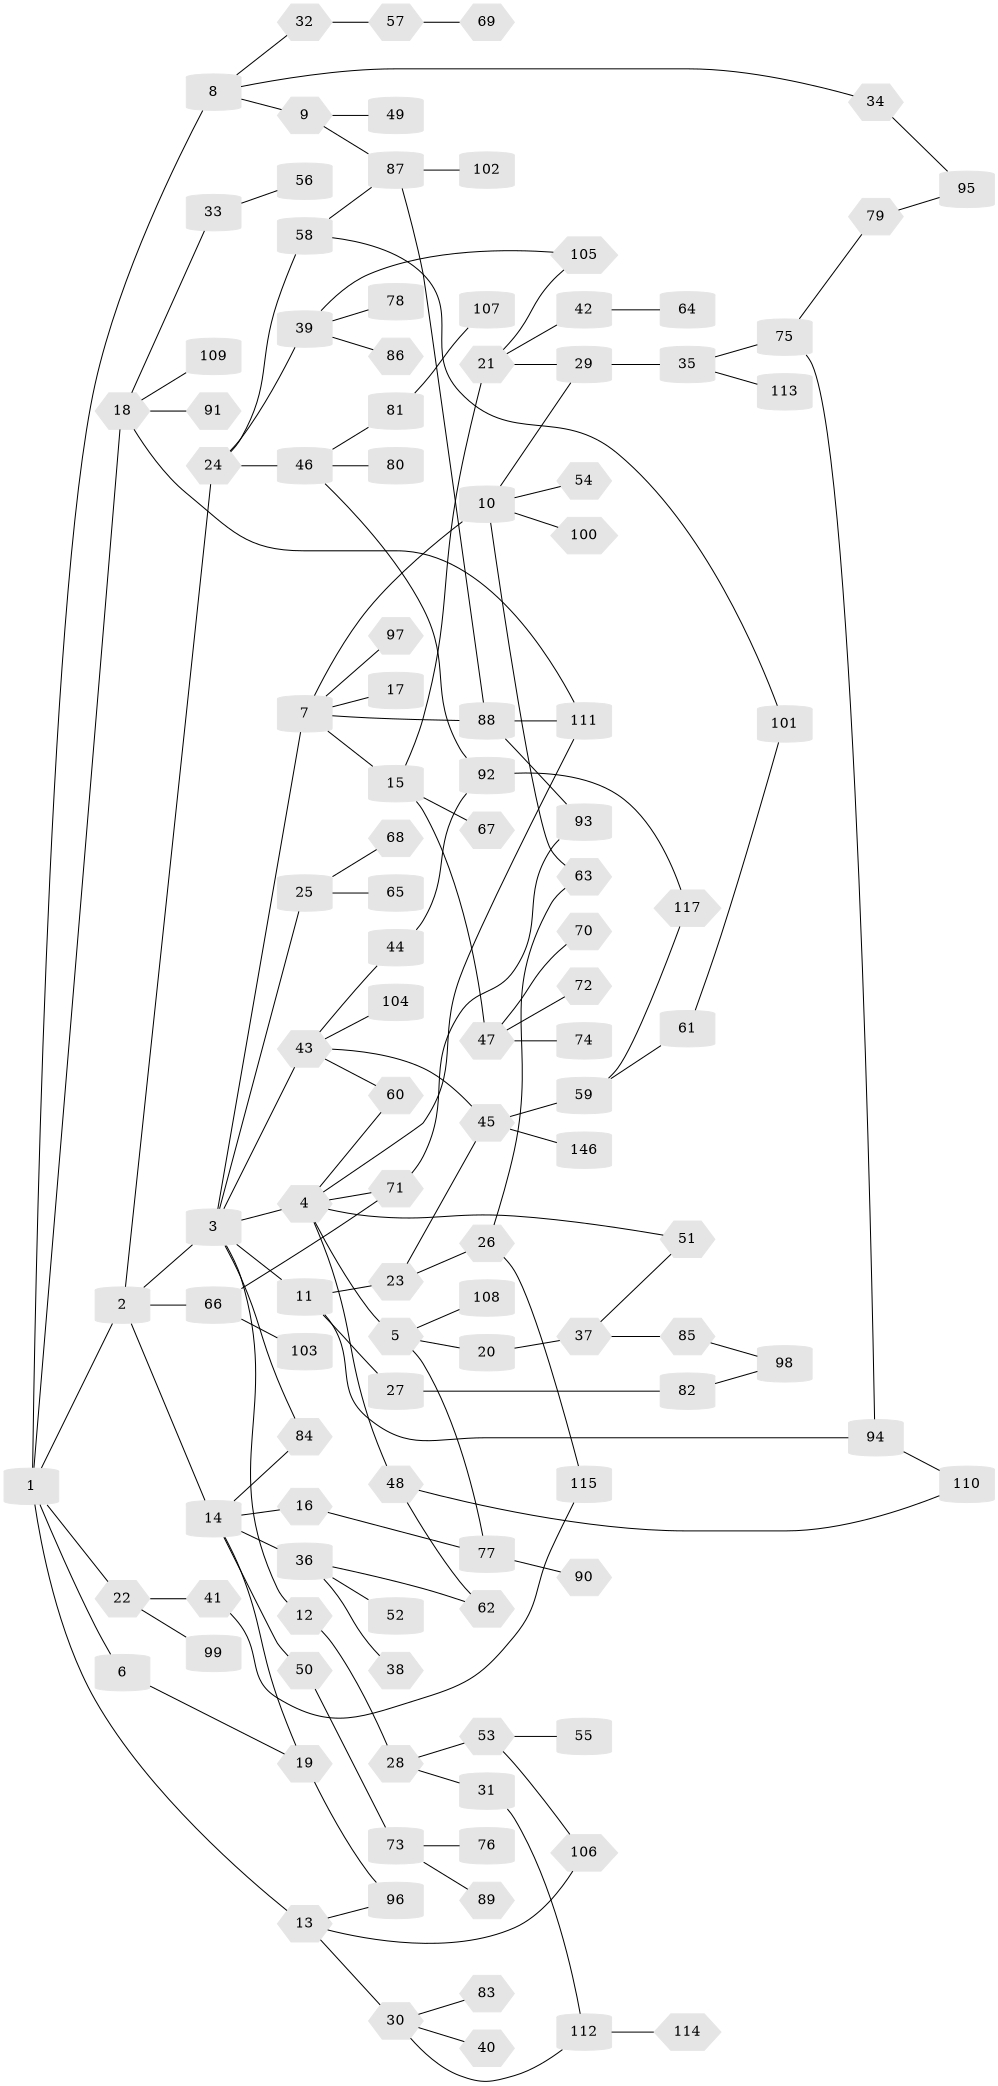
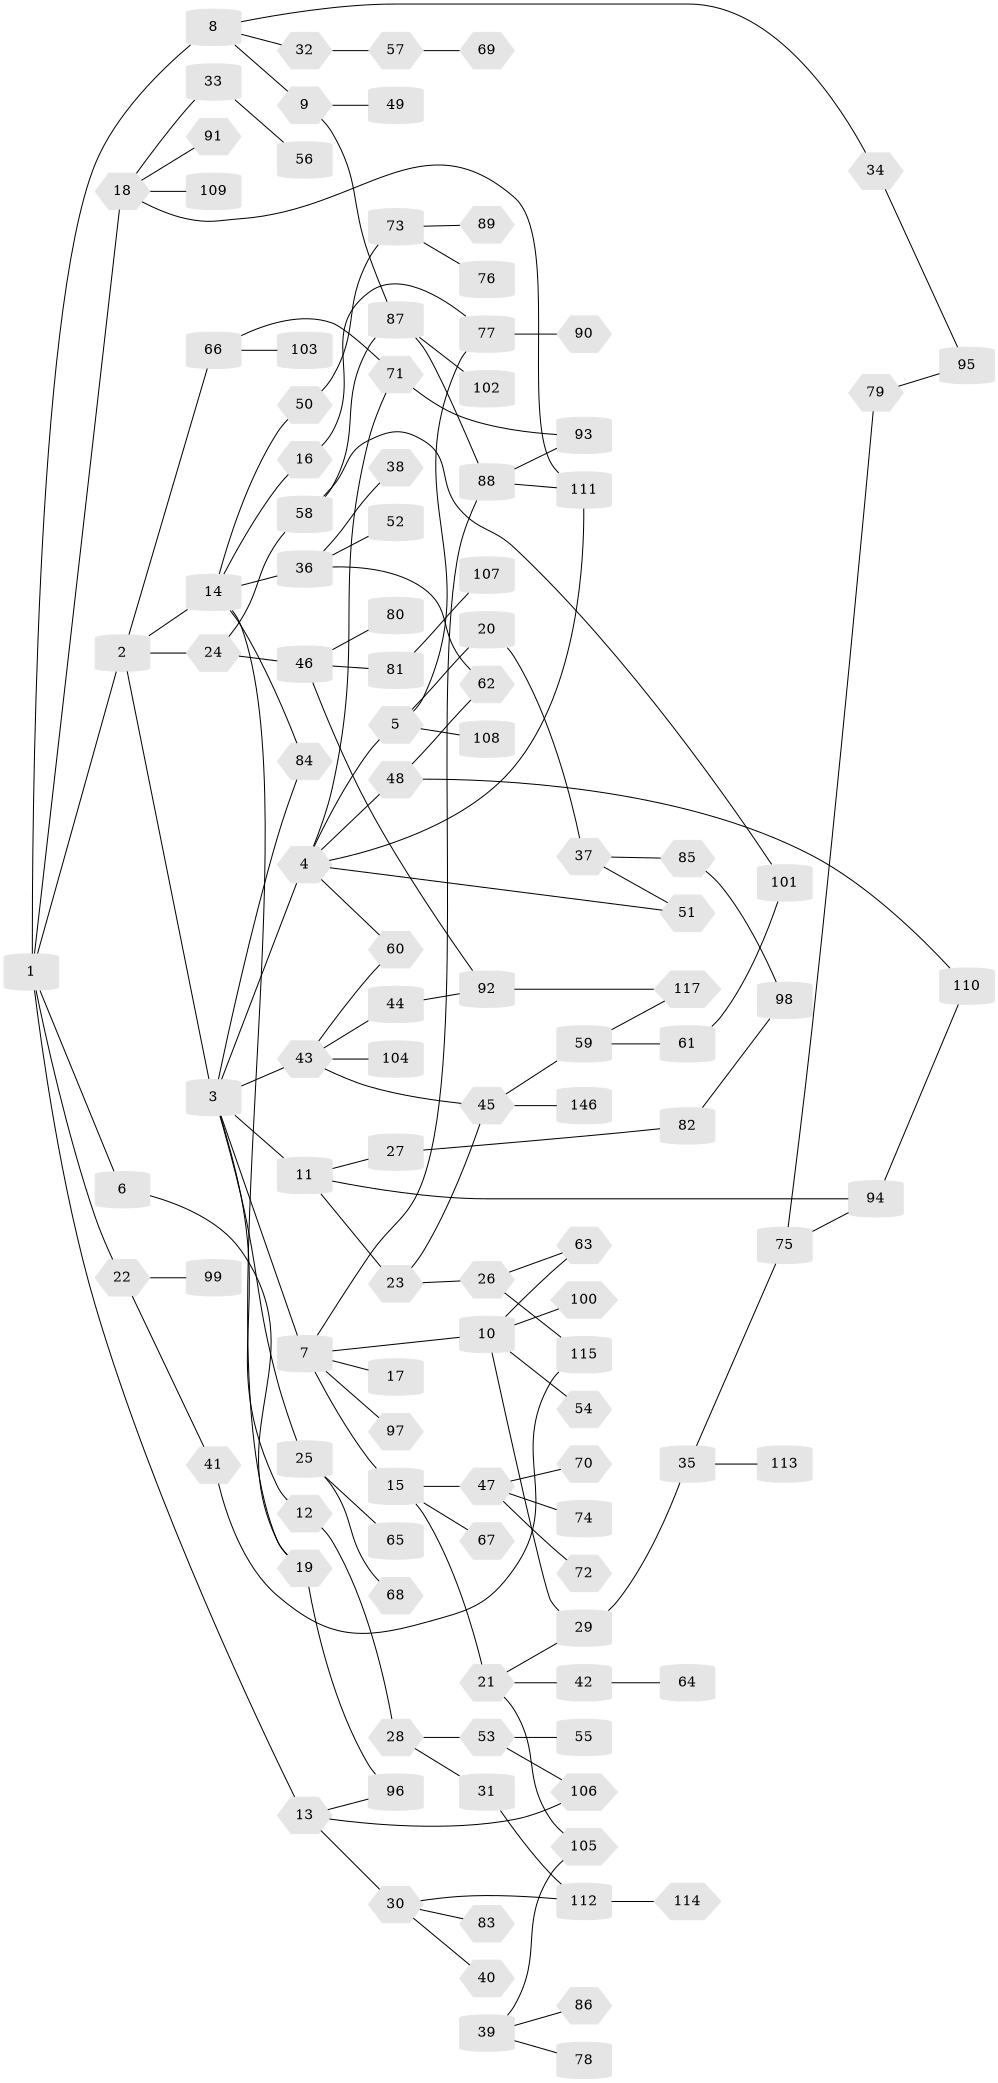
(266, 401) -> none
